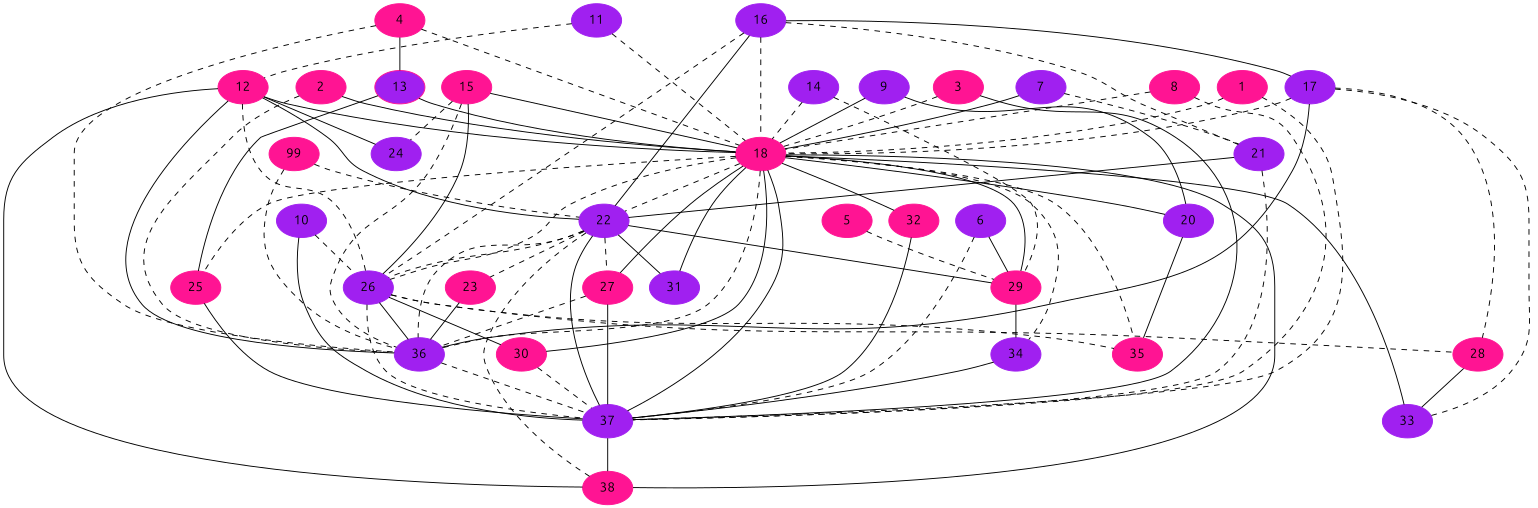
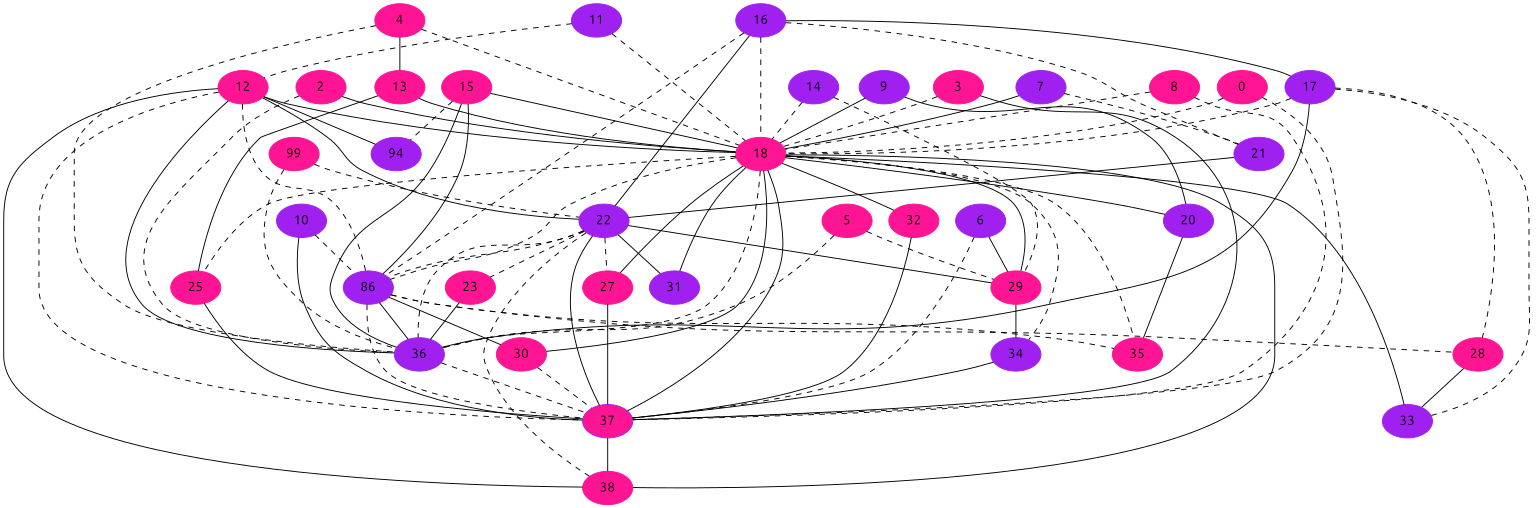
(400, 87) -> (400, 87)
(1242, 87) -> (1242, 87)
(396, 154) -> (396, 154)
(682, 187) -> none
(364, 229) -> (364, 229)
(368, 288) -> (368, 288)
(513, 321) -> (702, 317)
(1211, 373) -> (143, 367)
(608, 421) -> (608, 421)
